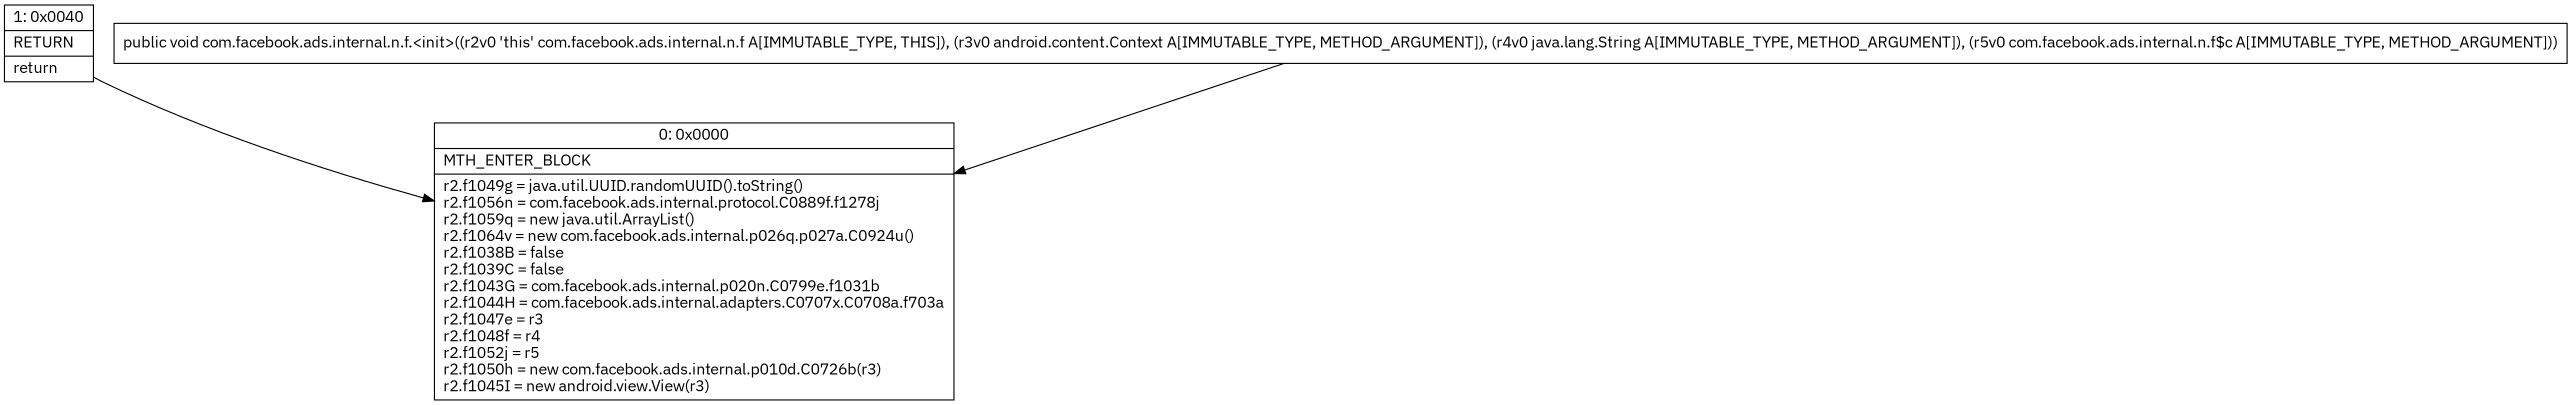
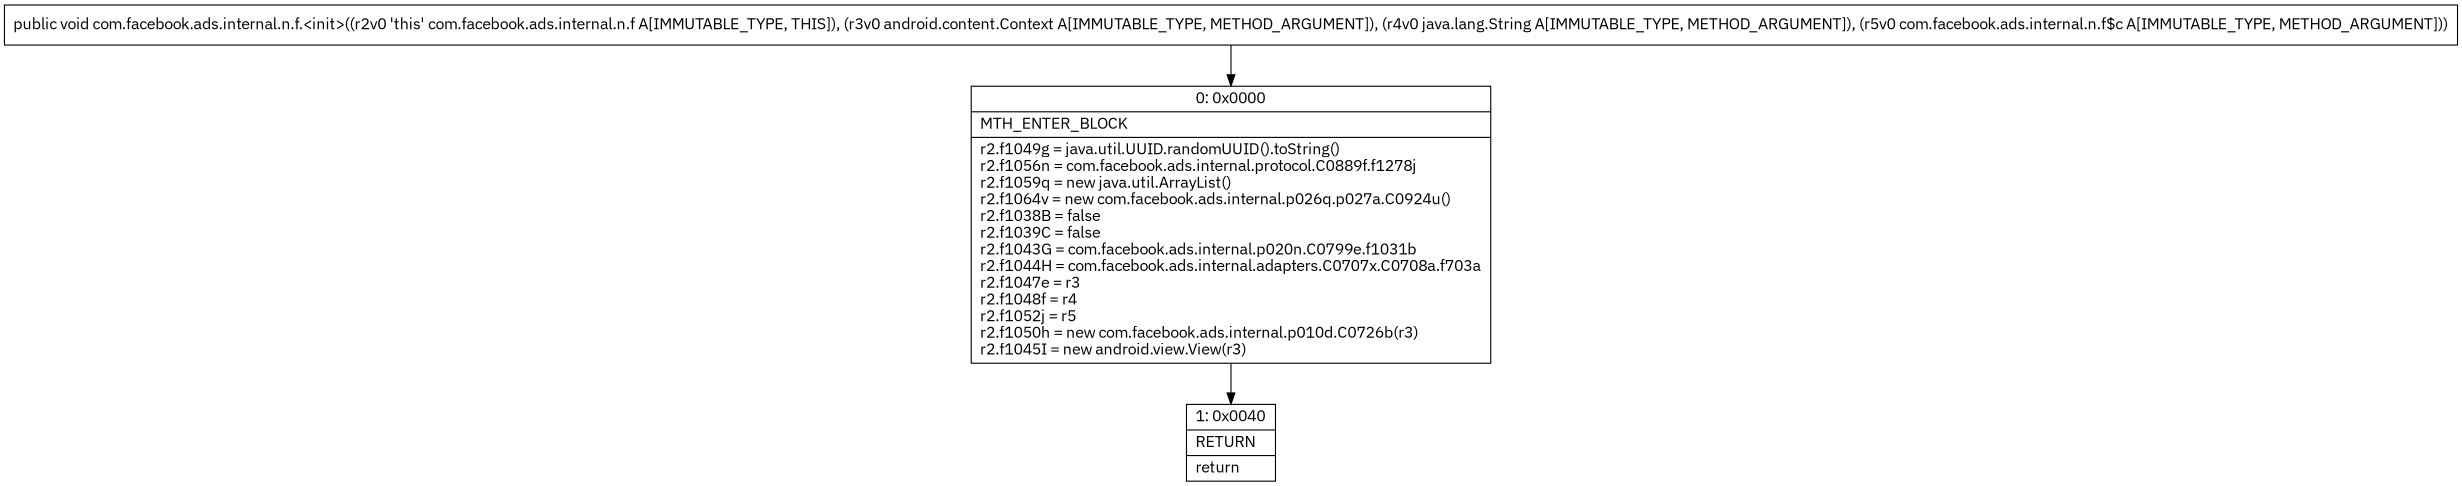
(256, 145) -> (1231, 378)
